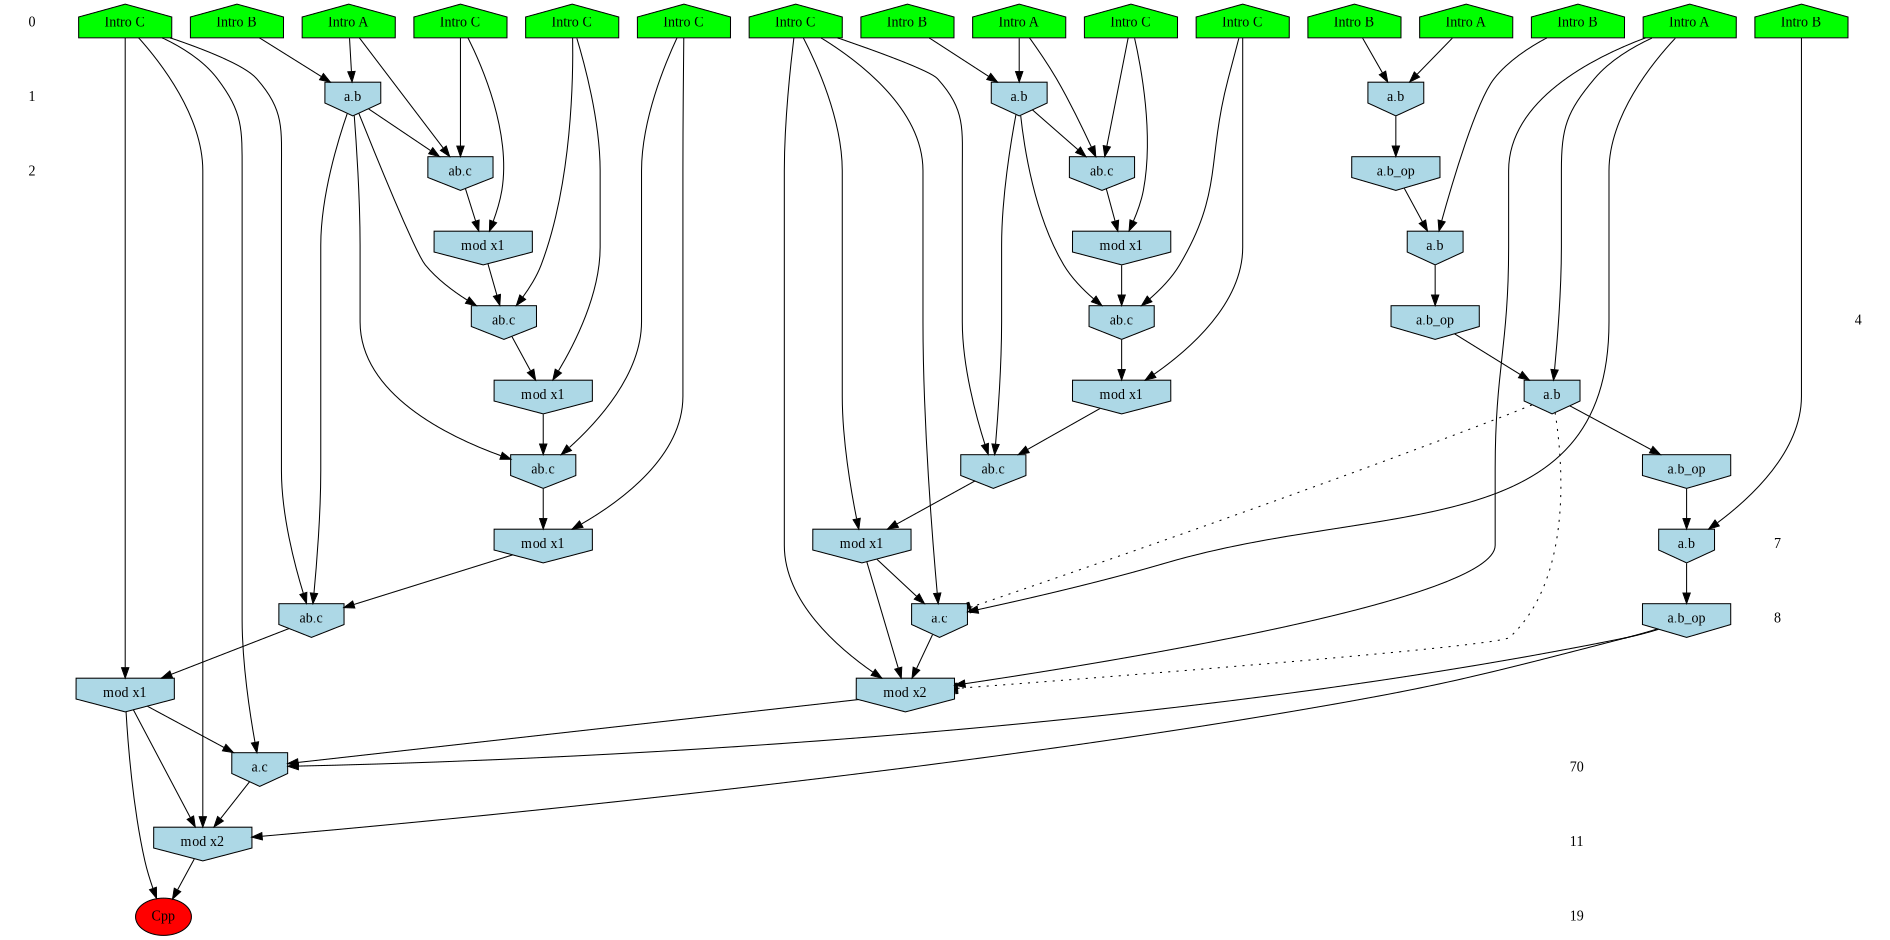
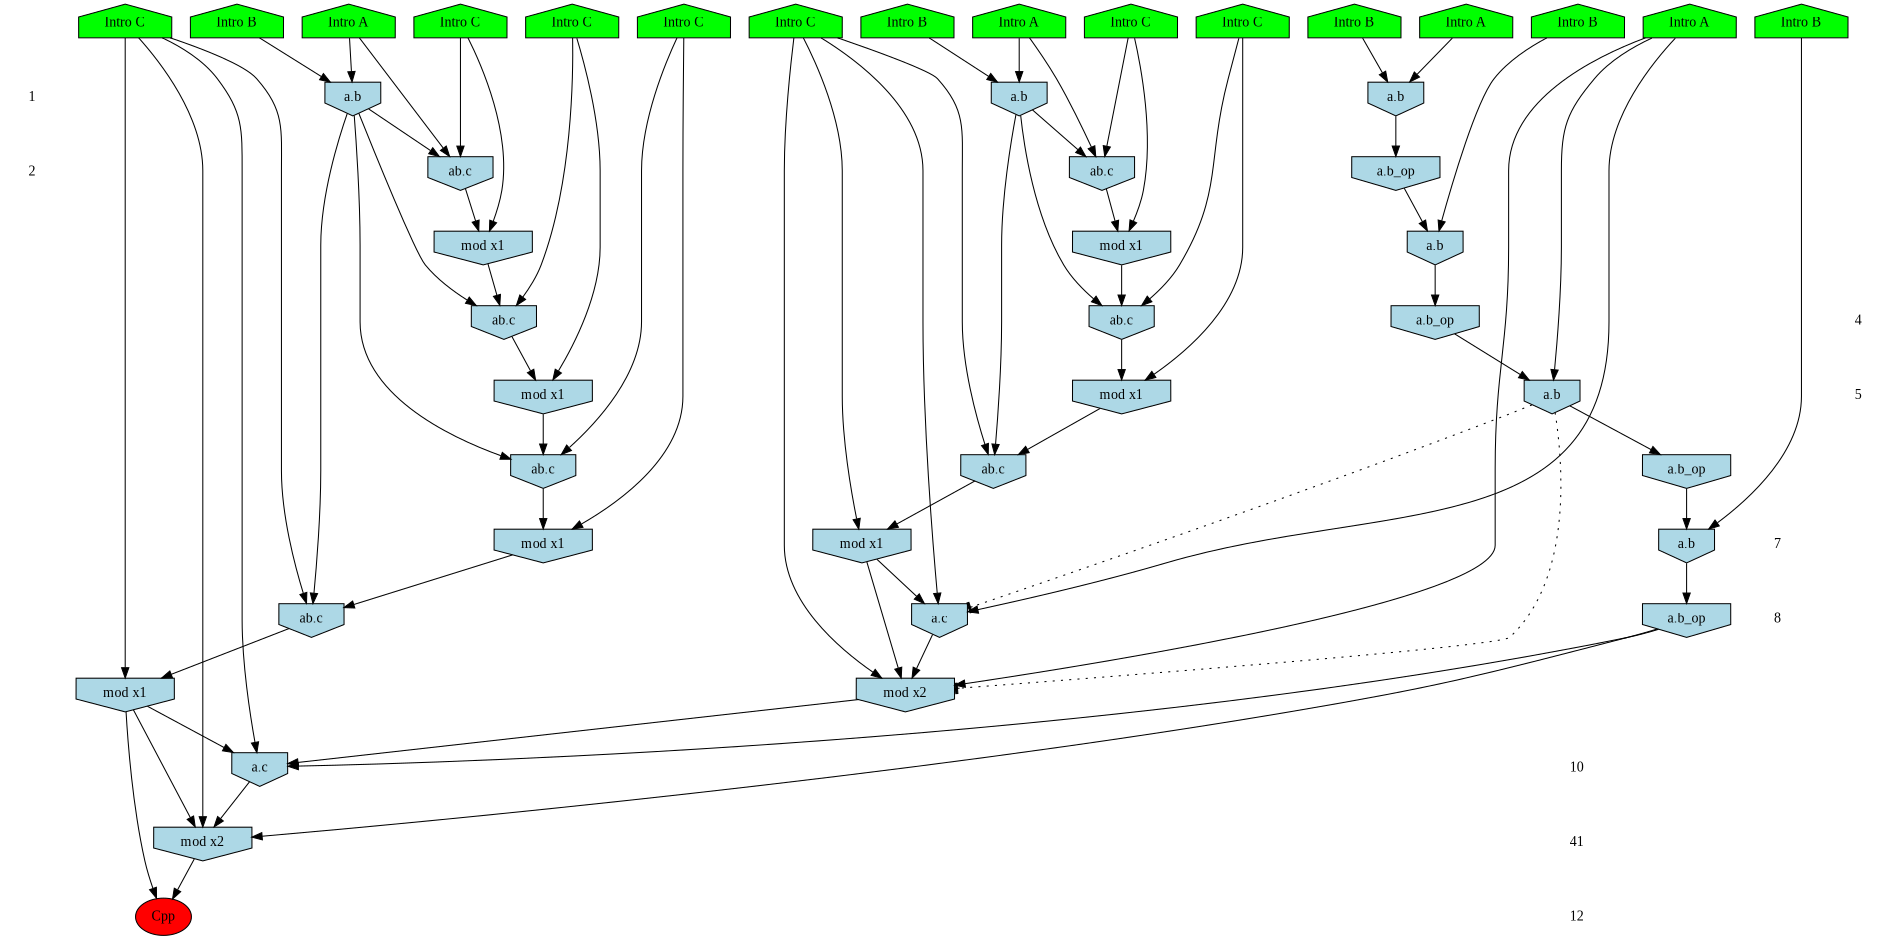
(32, 23) -> none
none -> (1858, 395)
(1577, 768) -> (1577, 768)
(1577, 842) -> (1577, 842)
(1577, 917) -> (1577, 917)
